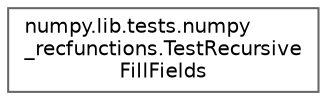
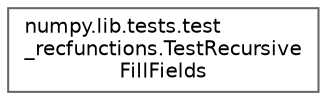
(163, 50) -> (163, 50)
